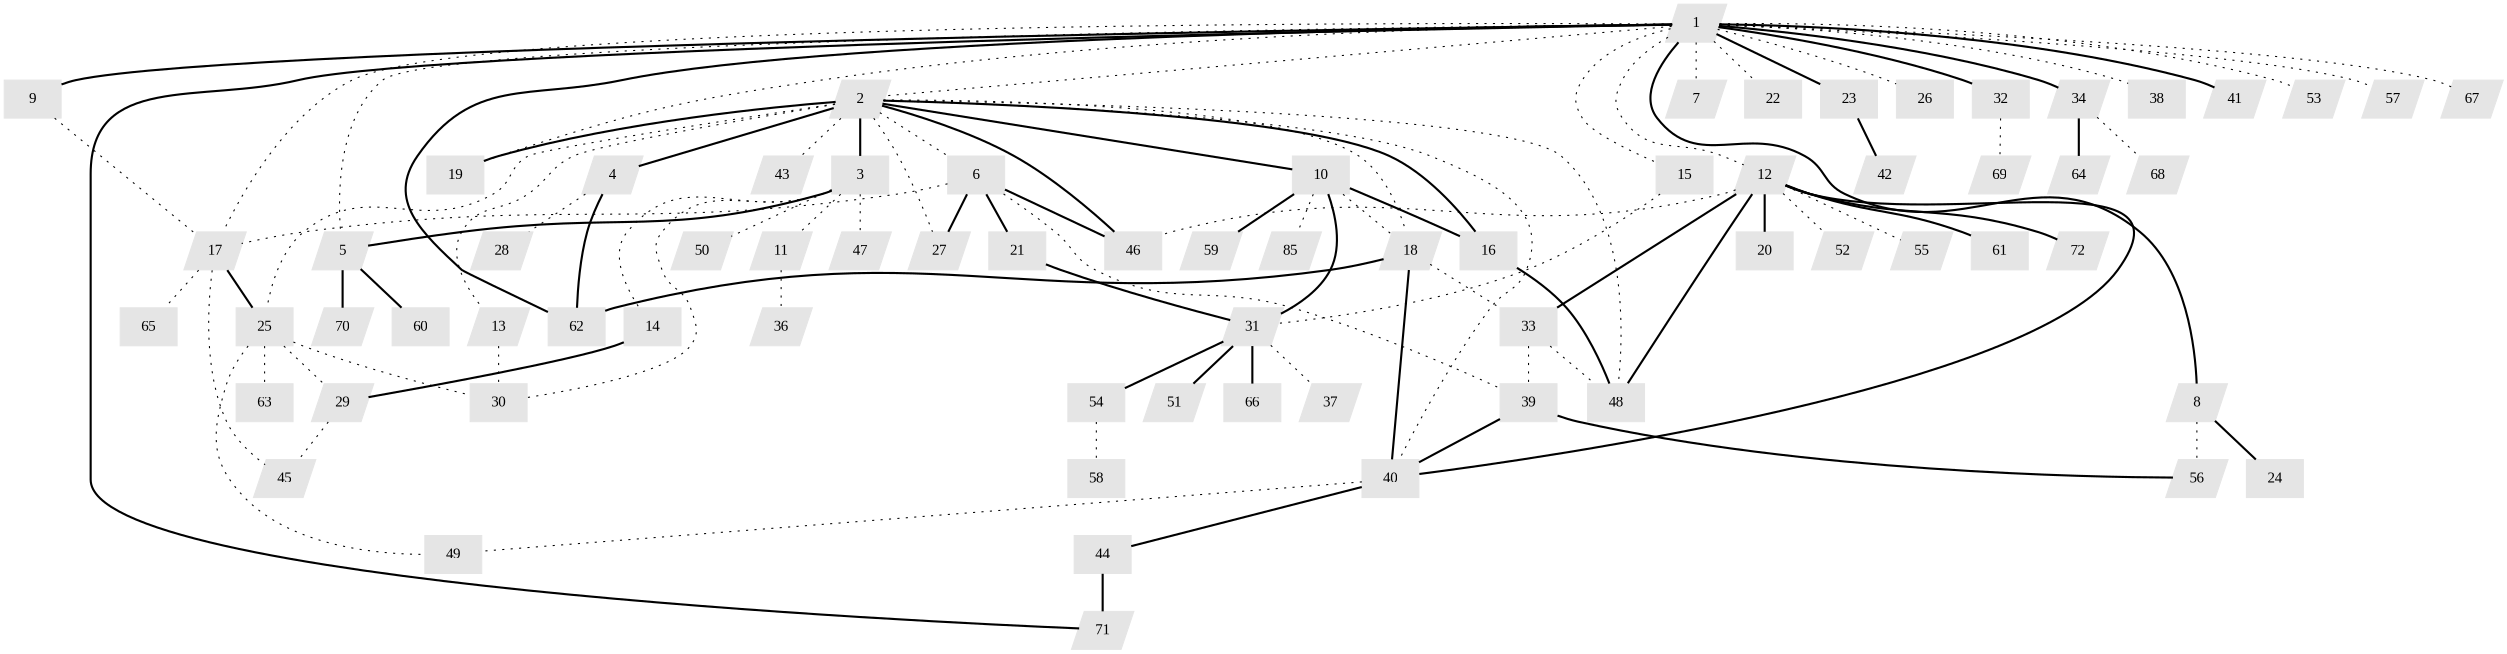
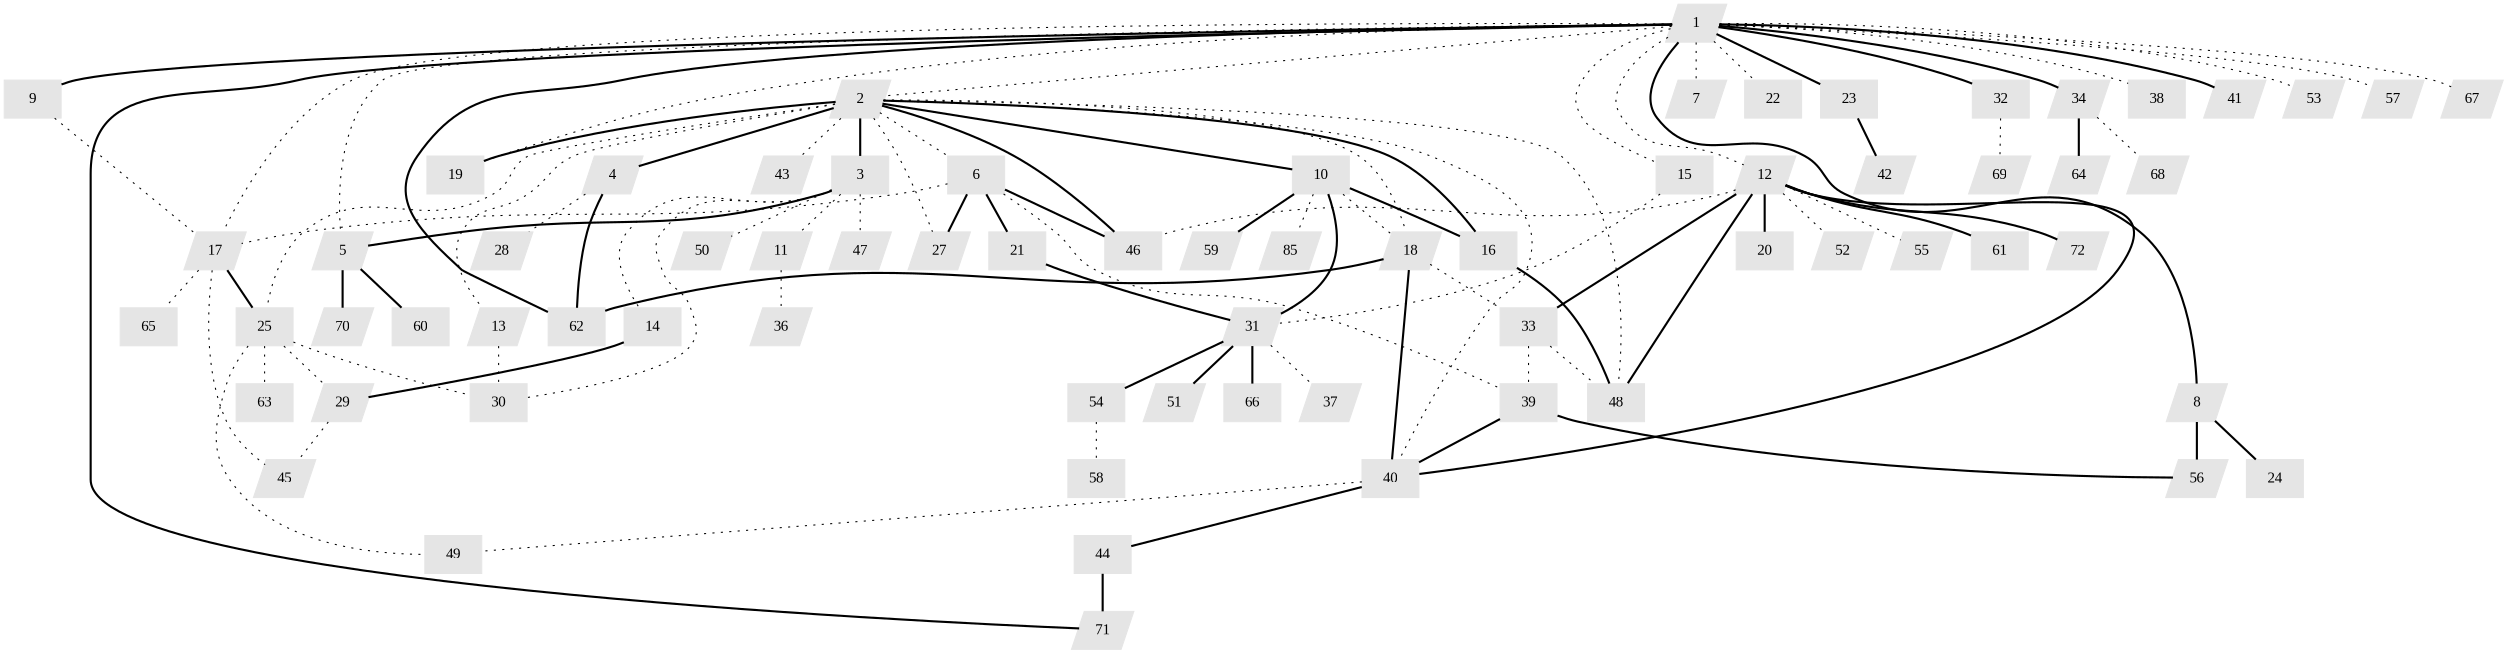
(1925, 99) -> none
(2197, 441) -> (2197, 441)
